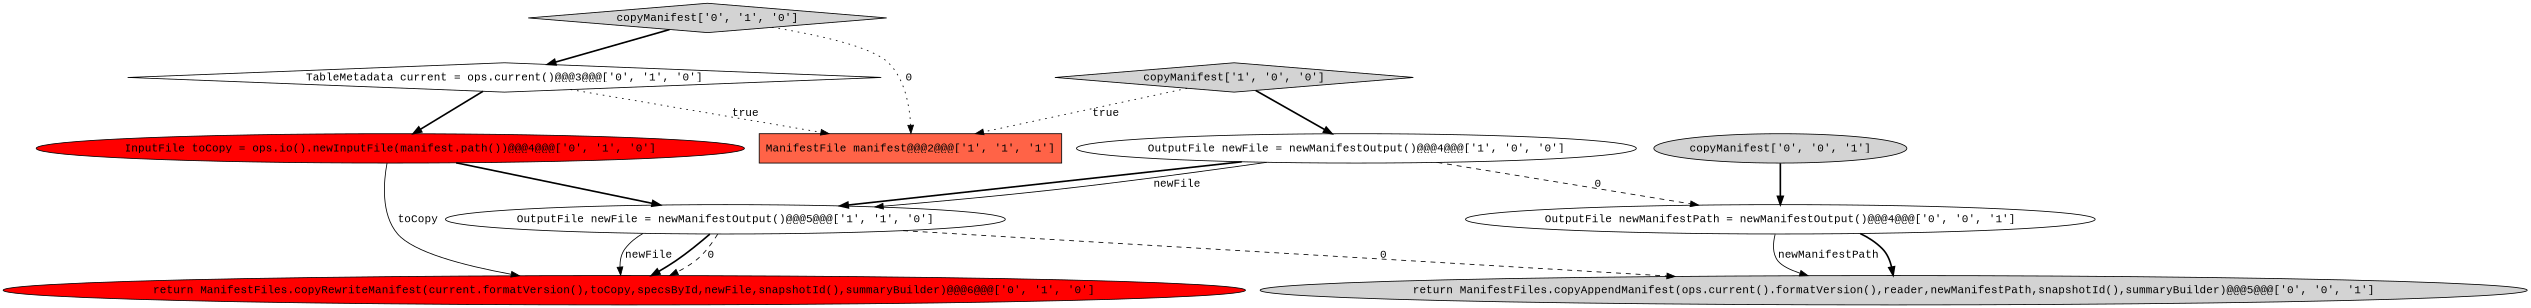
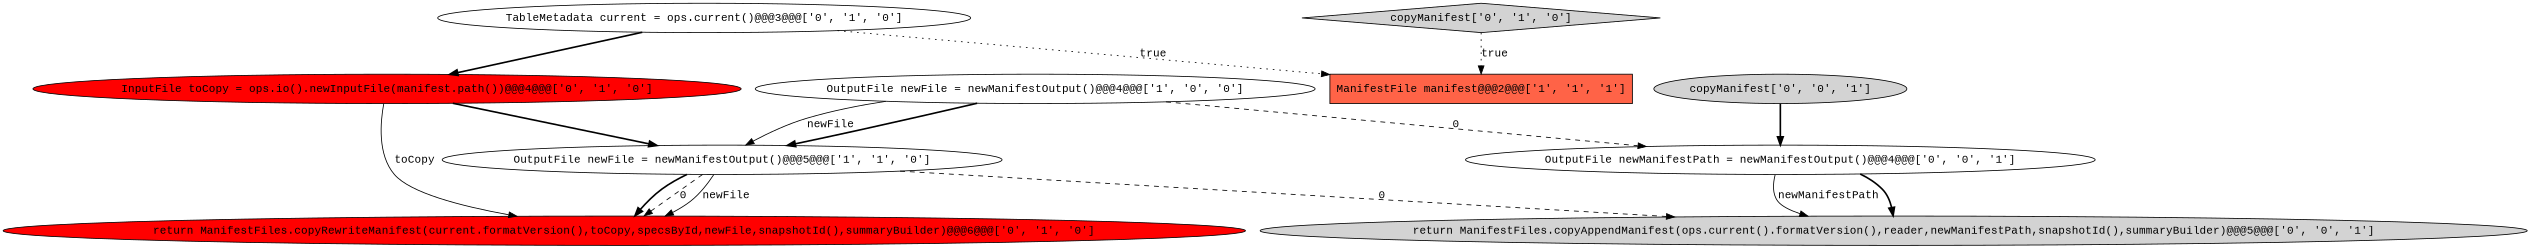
(612, 46) -> none
(504, 77) -> (704, 18)
(909, 77) -> (1495, 53)
(1234, 77) -> none
